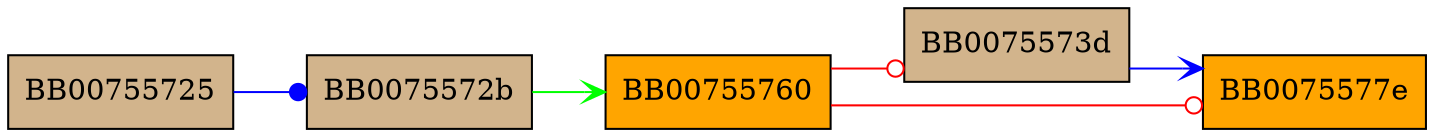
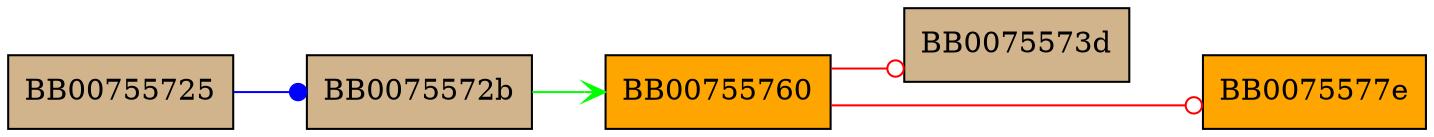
(1156, 69) -> none
